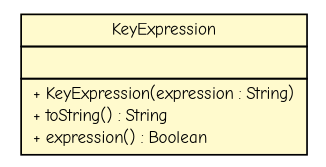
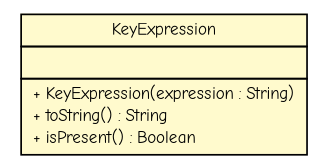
(120, 138) -> (115, 138)
